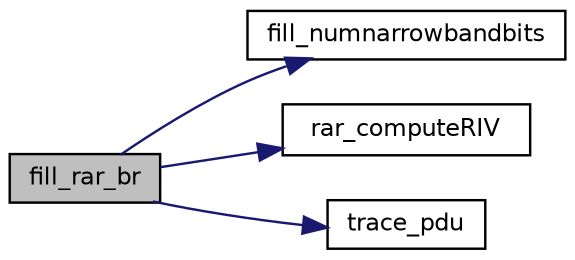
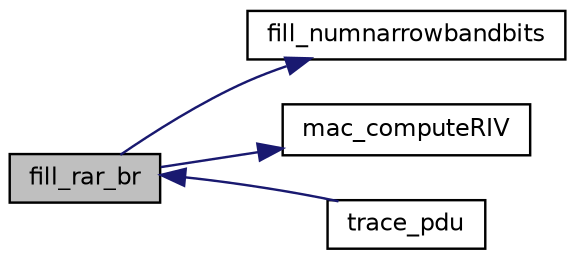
(406, 130) -> (406, 130)
(227, 215) -> (262, 187)
